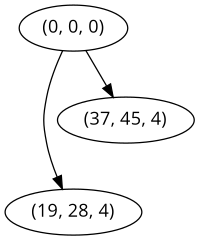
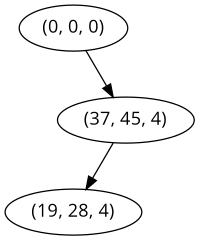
(44, 113) -> (103, 161)
